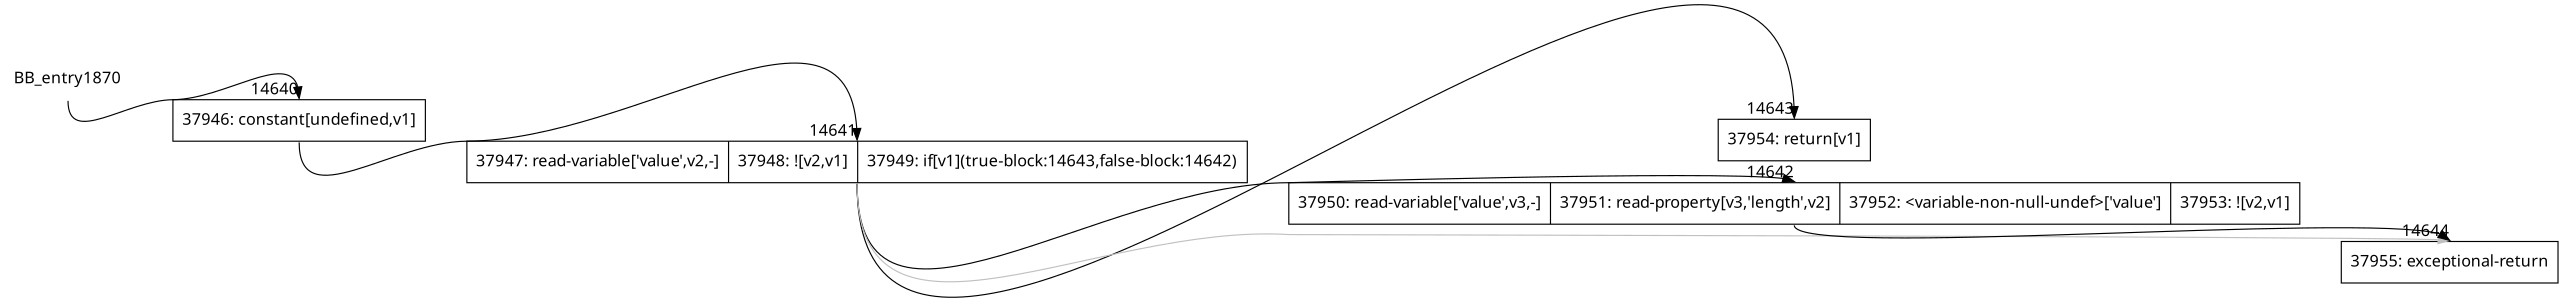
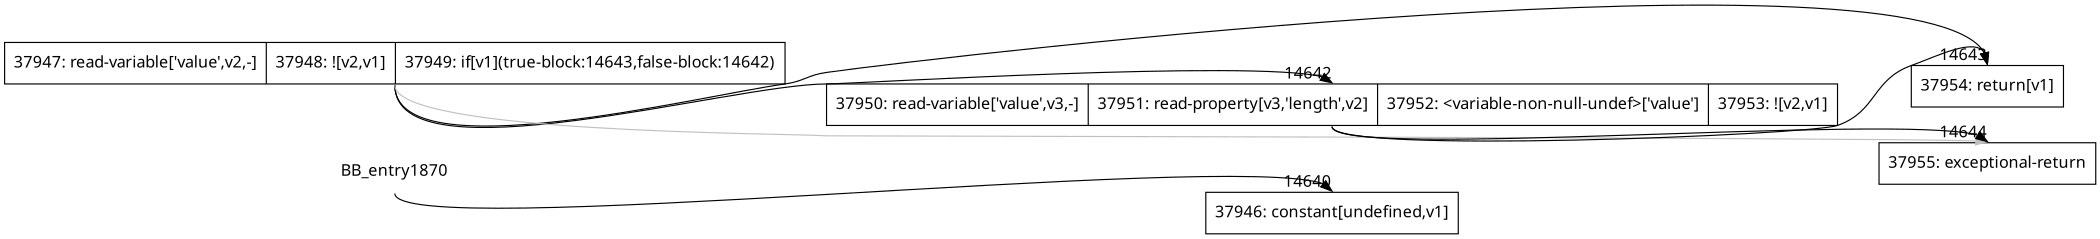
(587, 120) -> none
none -> (1672, 137)
